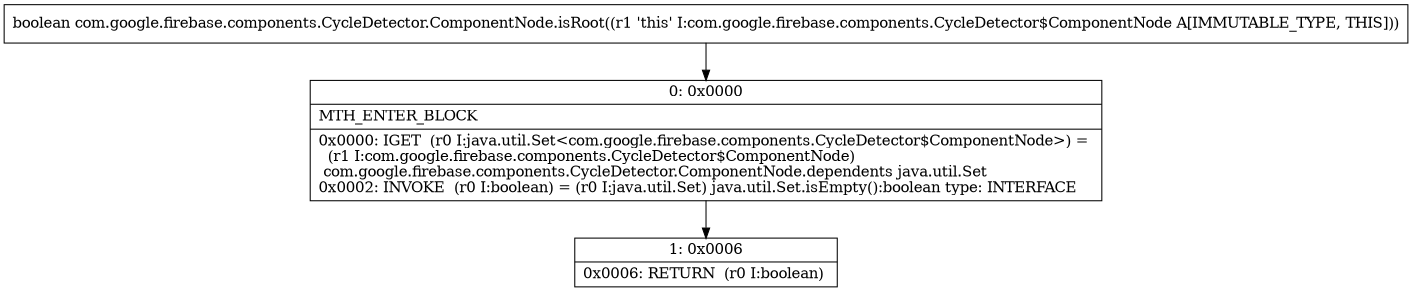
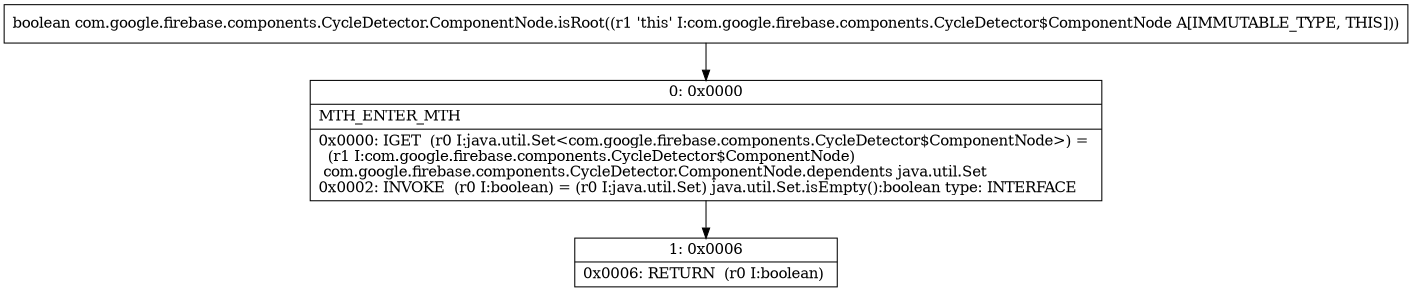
(398, 116) -> (390, 116)
